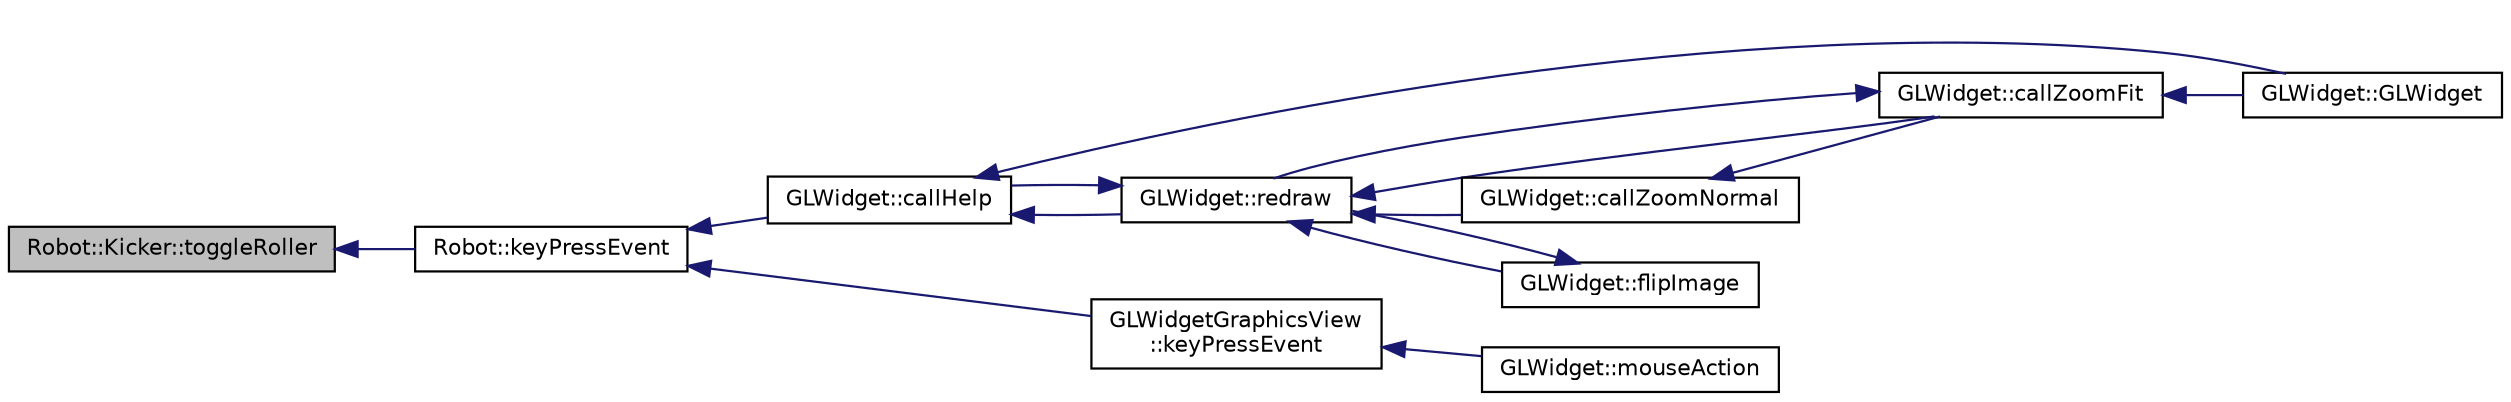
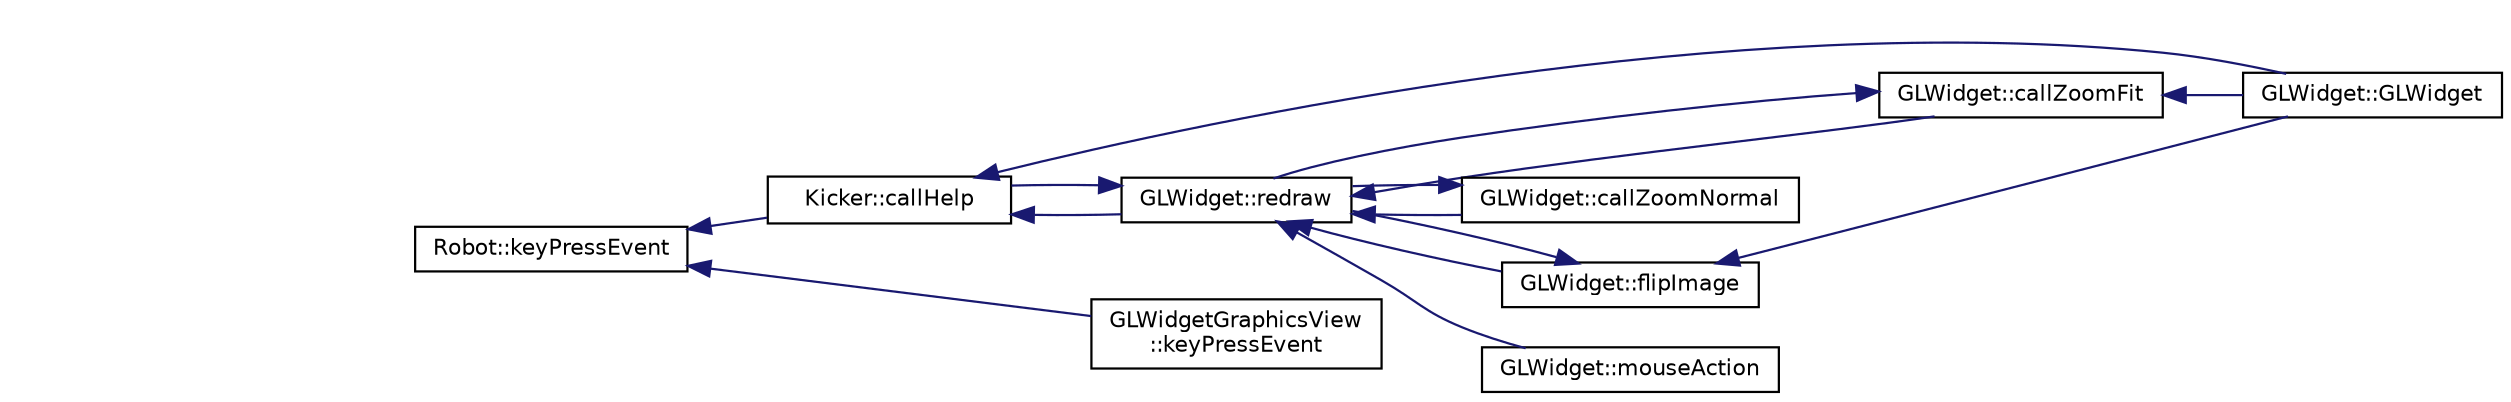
(1836, 145) -> (1396, 185)
none -> (2013, 187)
(889, 200) -> (889, 200)
(172, 249) -> none
(1444, 353) -> (1408, 297)
